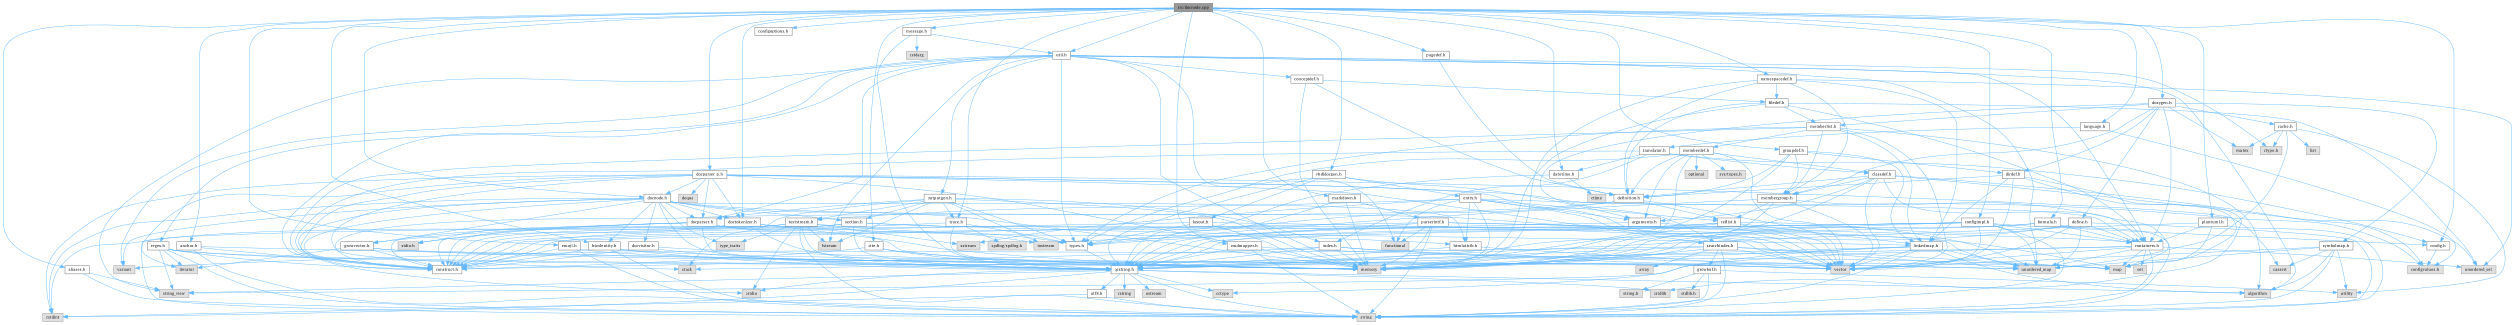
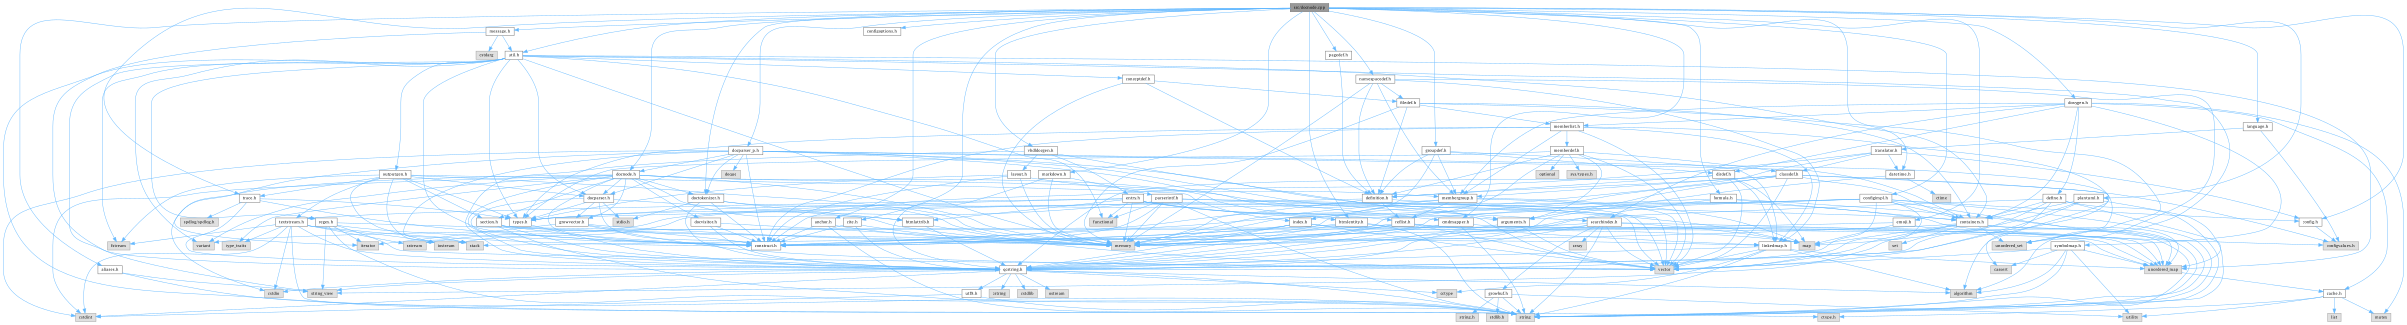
(1521, 229) -> (1222, 192)
(2211, 238) -> (2250, 282)
(1648, 258) -> none
(2061, 285) -> (1373, 180)
